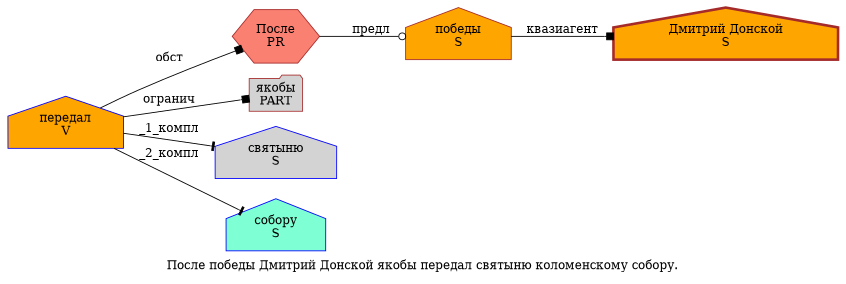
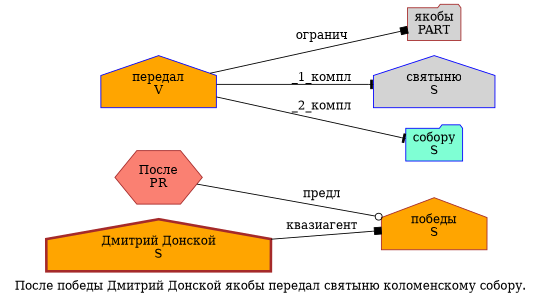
(558, 36) -> (322, 235)
(166, 78) -> none
(276, 228) -> (434, 145)
